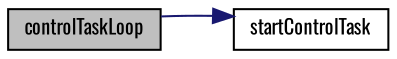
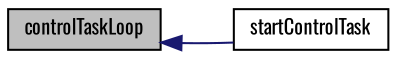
(187, 16) -> (208, 43)
